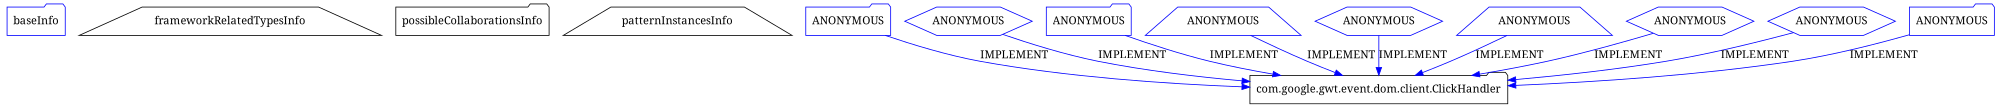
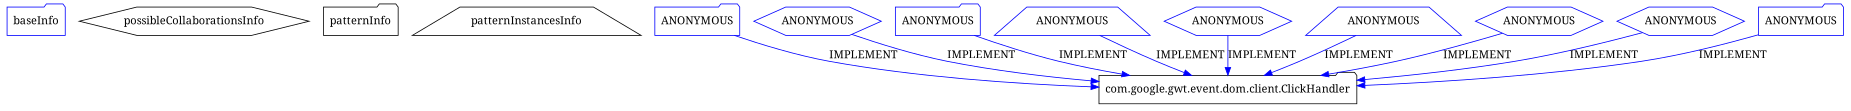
(230, 21) -> none
none -> (361, 21)
(472, 21) -> (194, 21)
